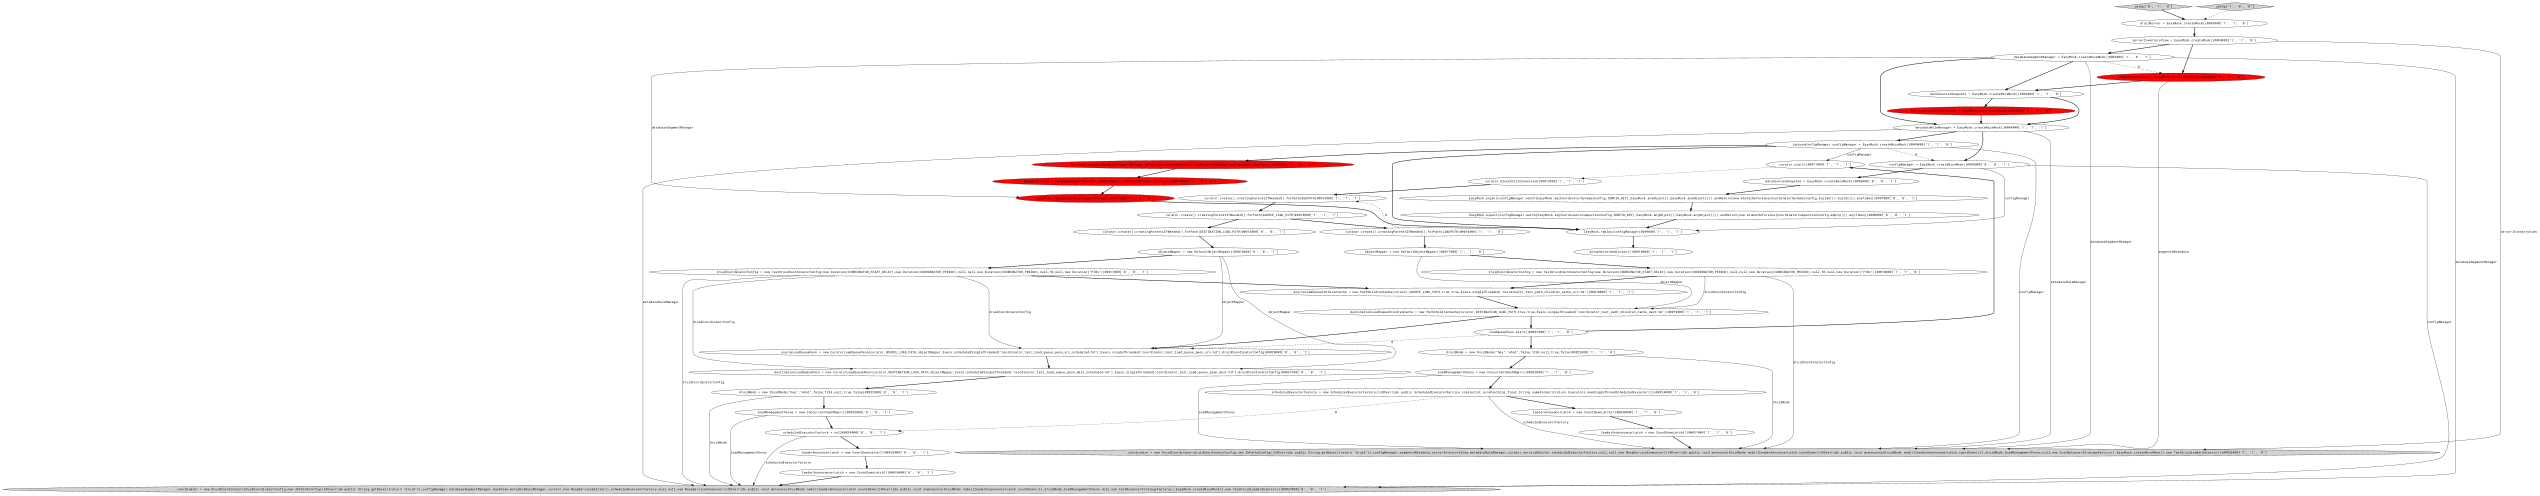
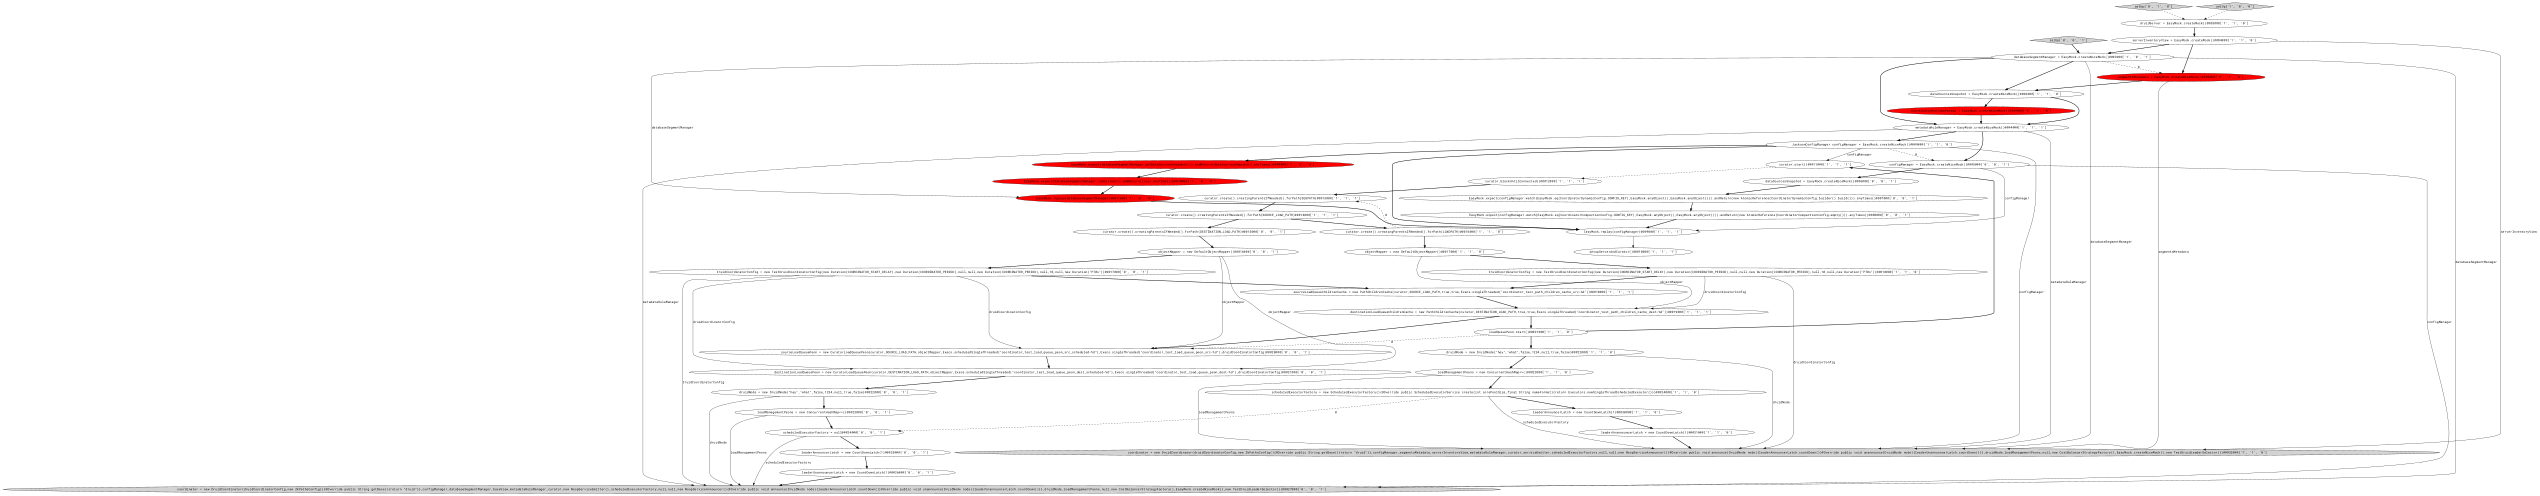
(2172, 14) -> (2172, 14)
none -> (2069, 40)
(1633, 241) -> (1633, 241)
